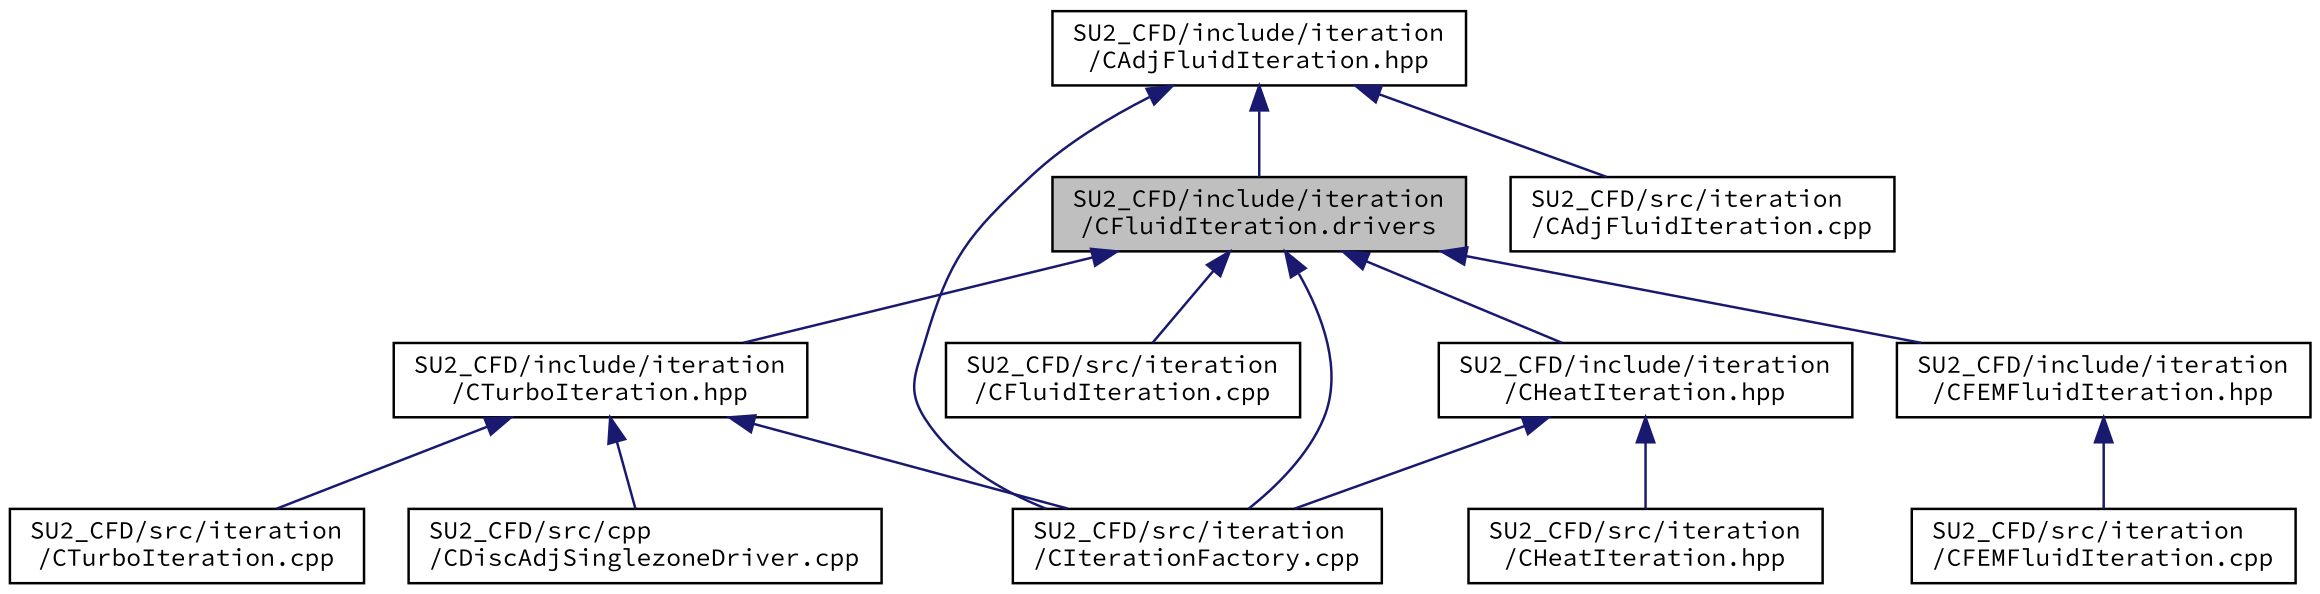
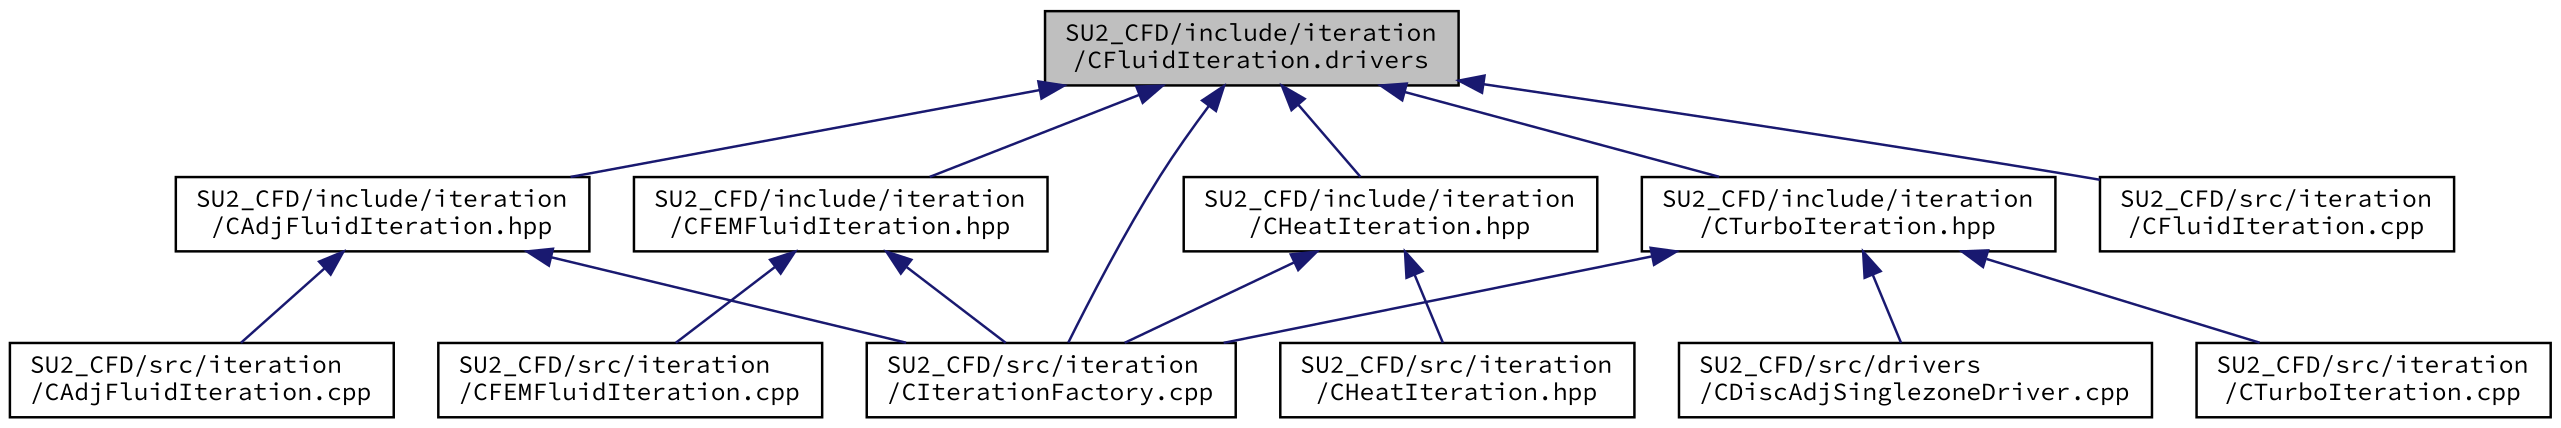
(1259, 144) -> (805, 133)
none -> (956, 305)
(645, 546) -> (1915, 380)
